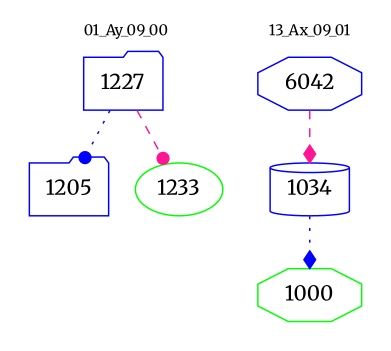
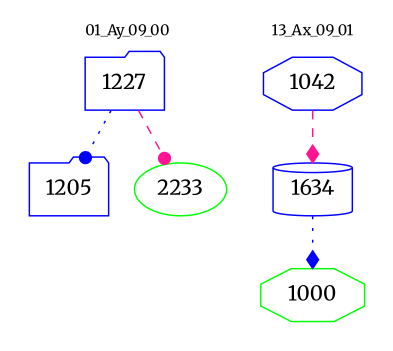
(310, 84) -> (313, 84)
(179, 189) -> (181, 189)
(310, 189) -> (313, 189)
